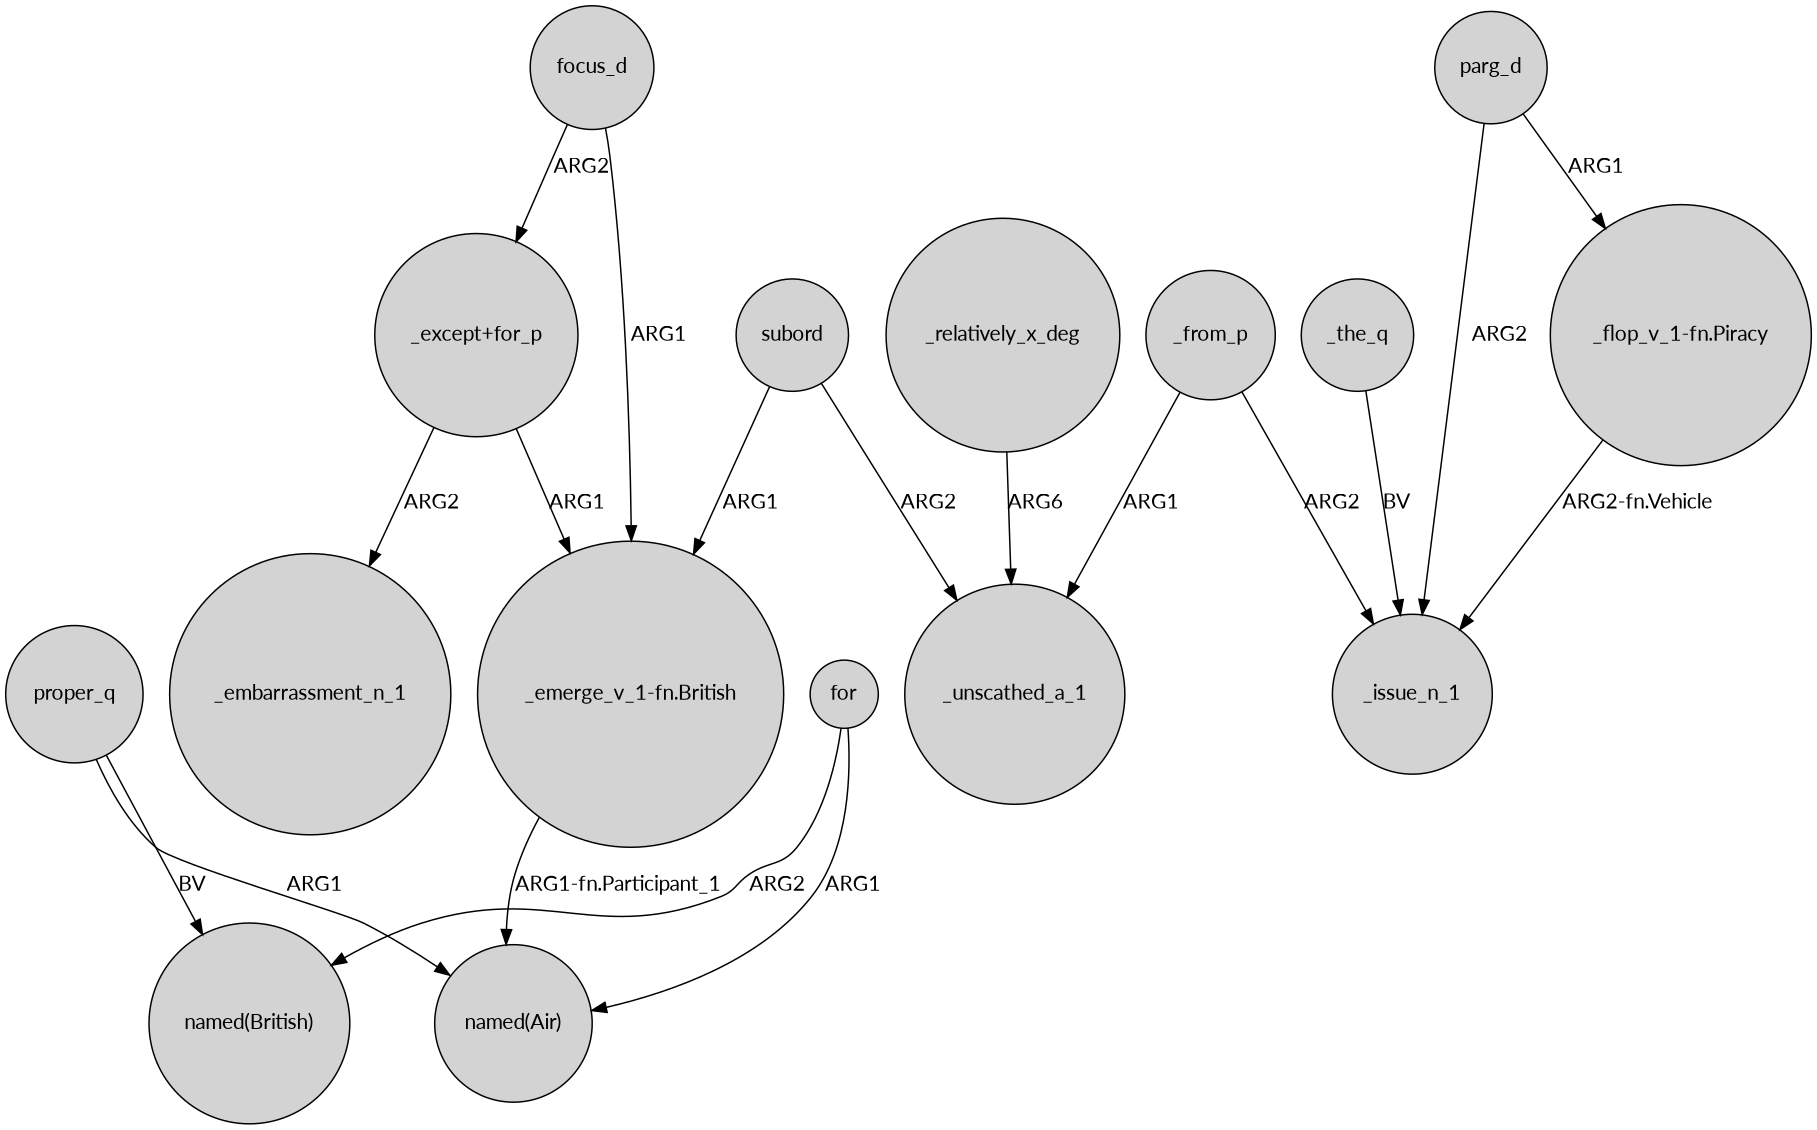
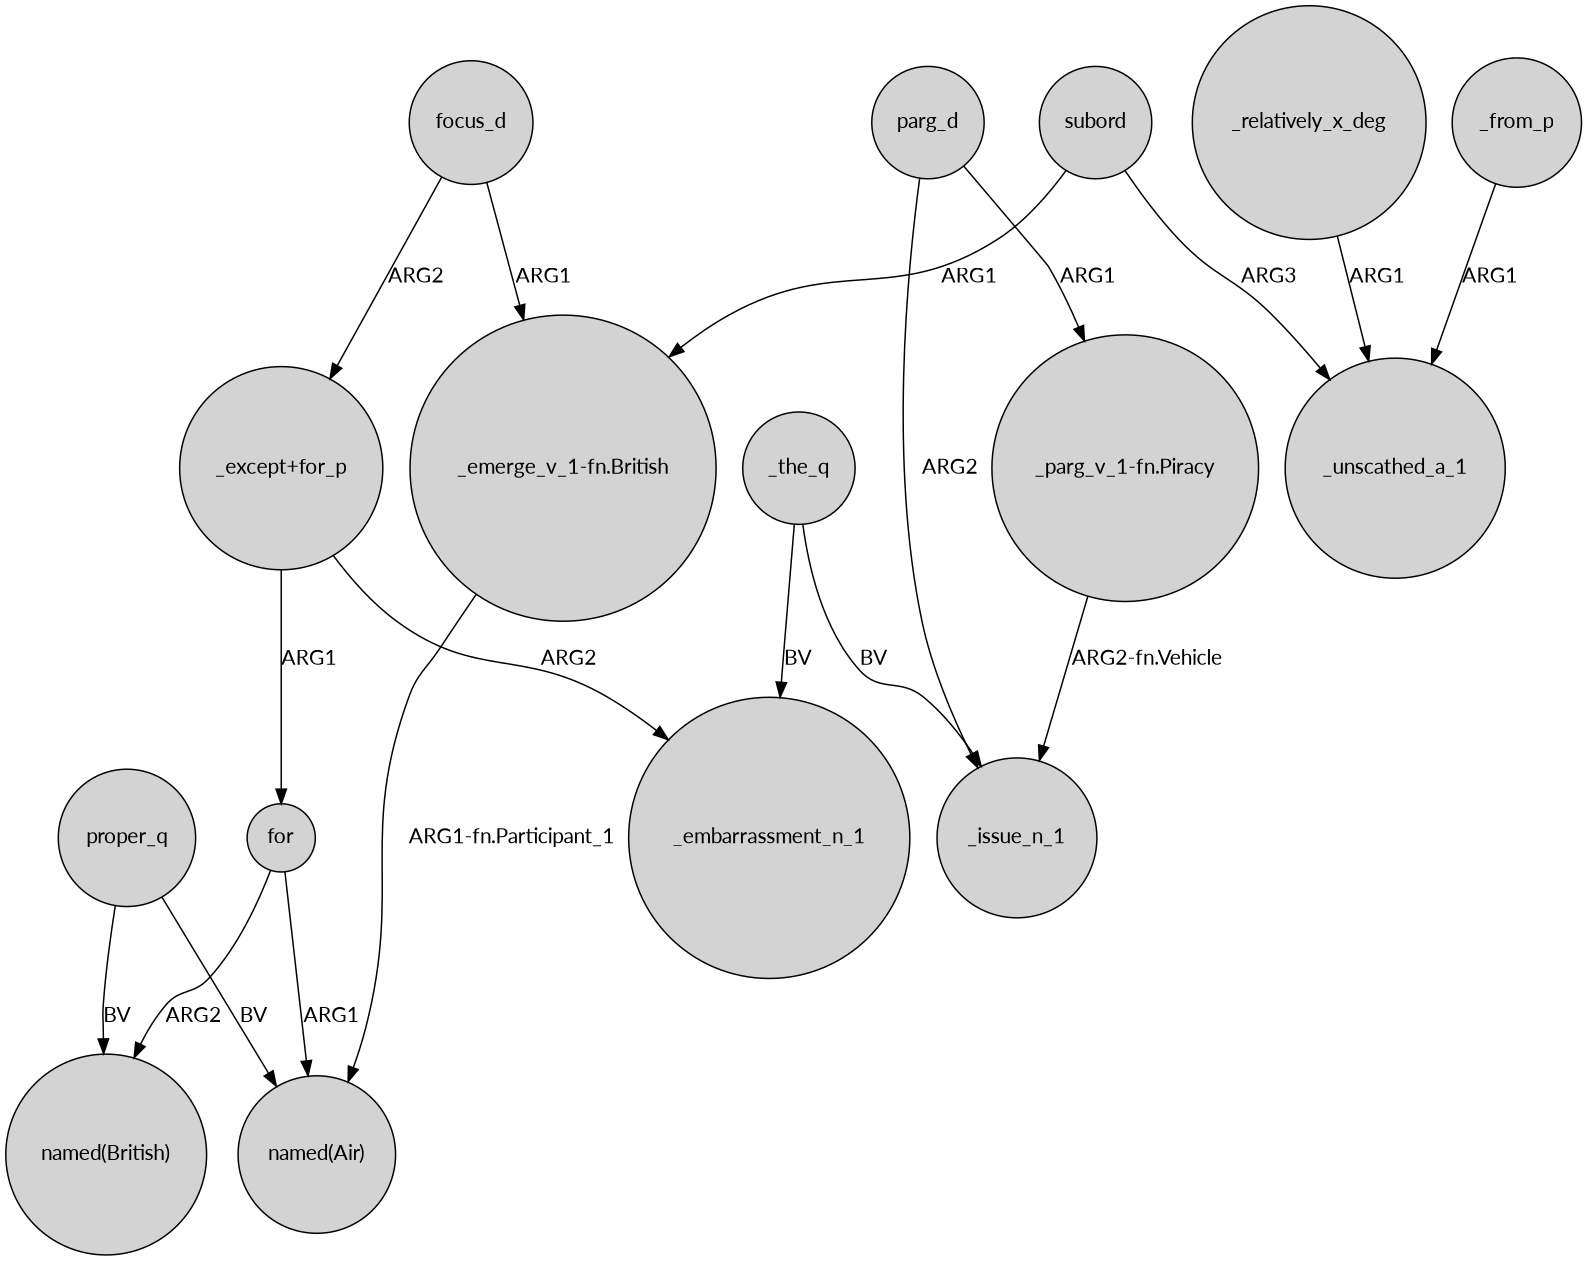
(1681, 335) -> (1125, 468)
(540, 484) -> (281, 679)
(1304, 501) -> none
(929, 503) -> (1269, 277)
(1036, 503) -> (1377, 277)
none -> (788, 603)
(315, 885) -> (254, 1016)
